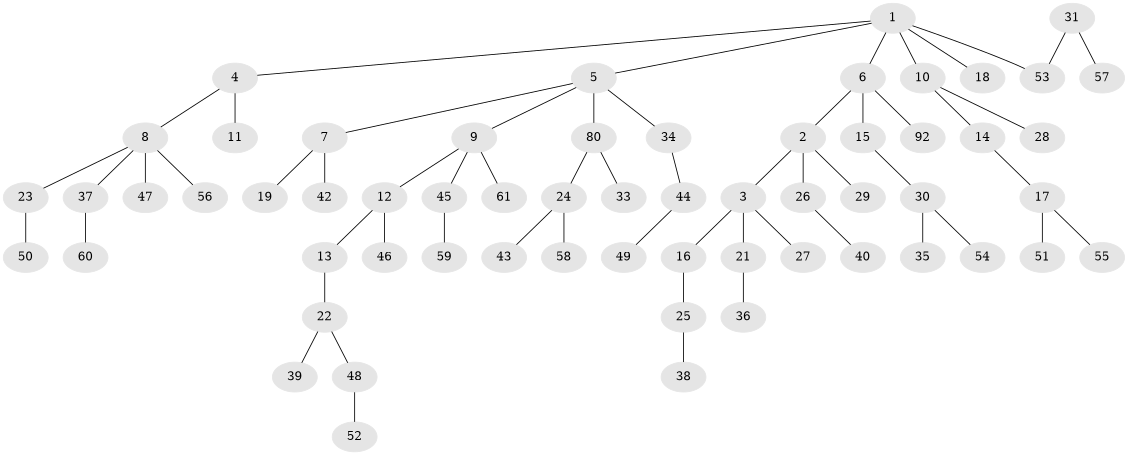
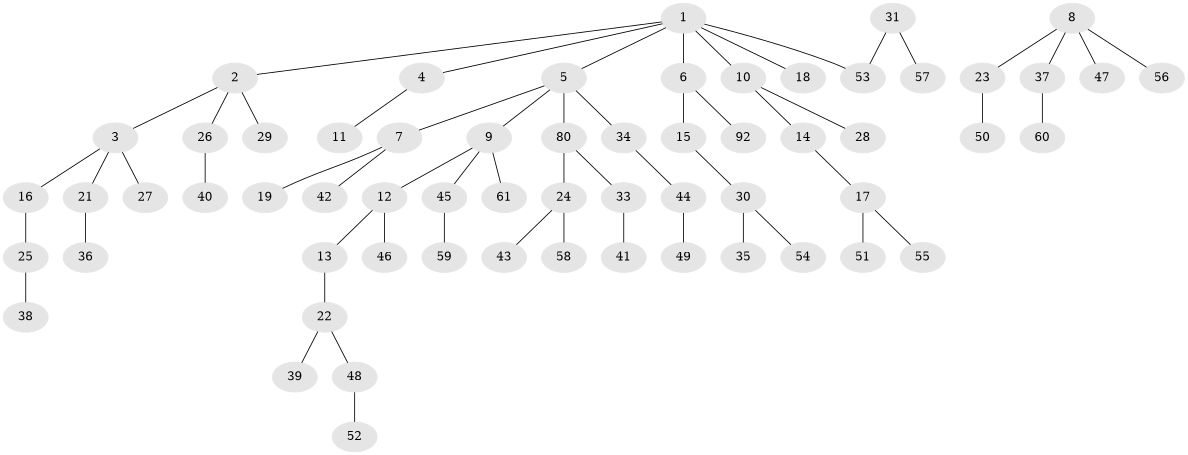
(190, 108) -> none
(833, 108) -> (459, 48)
none -> (624, 257)
